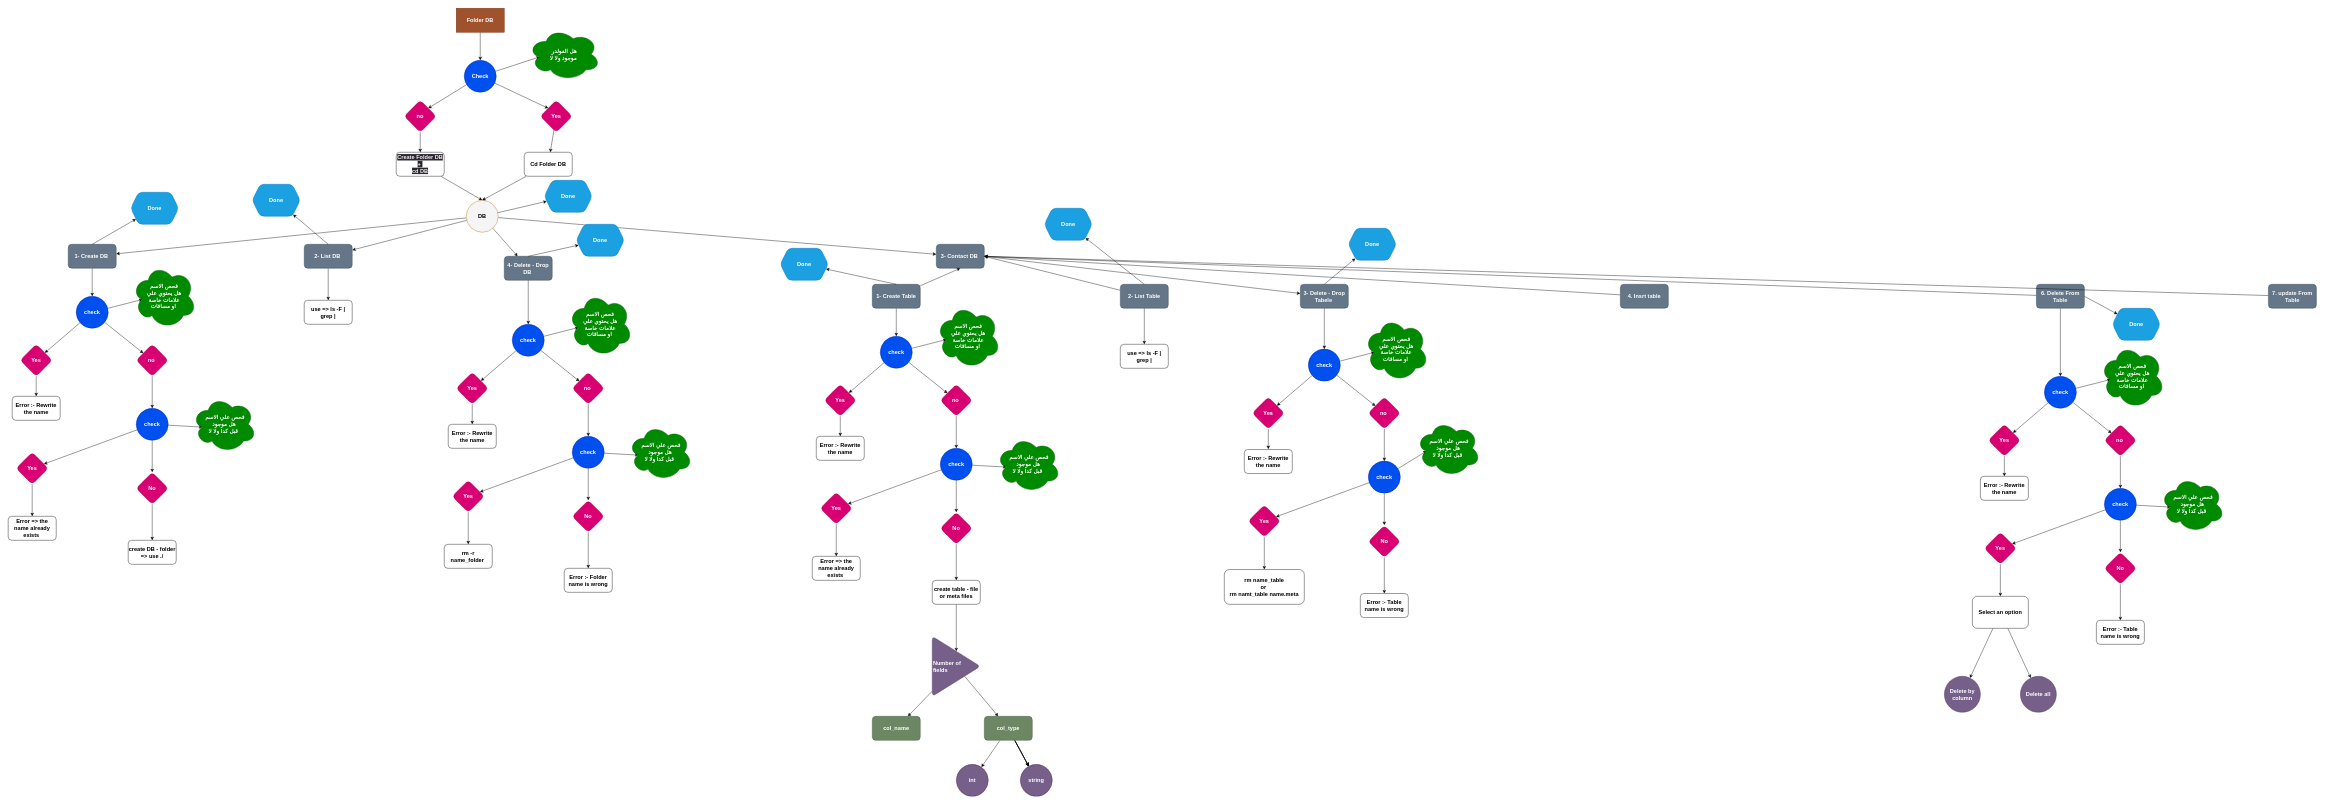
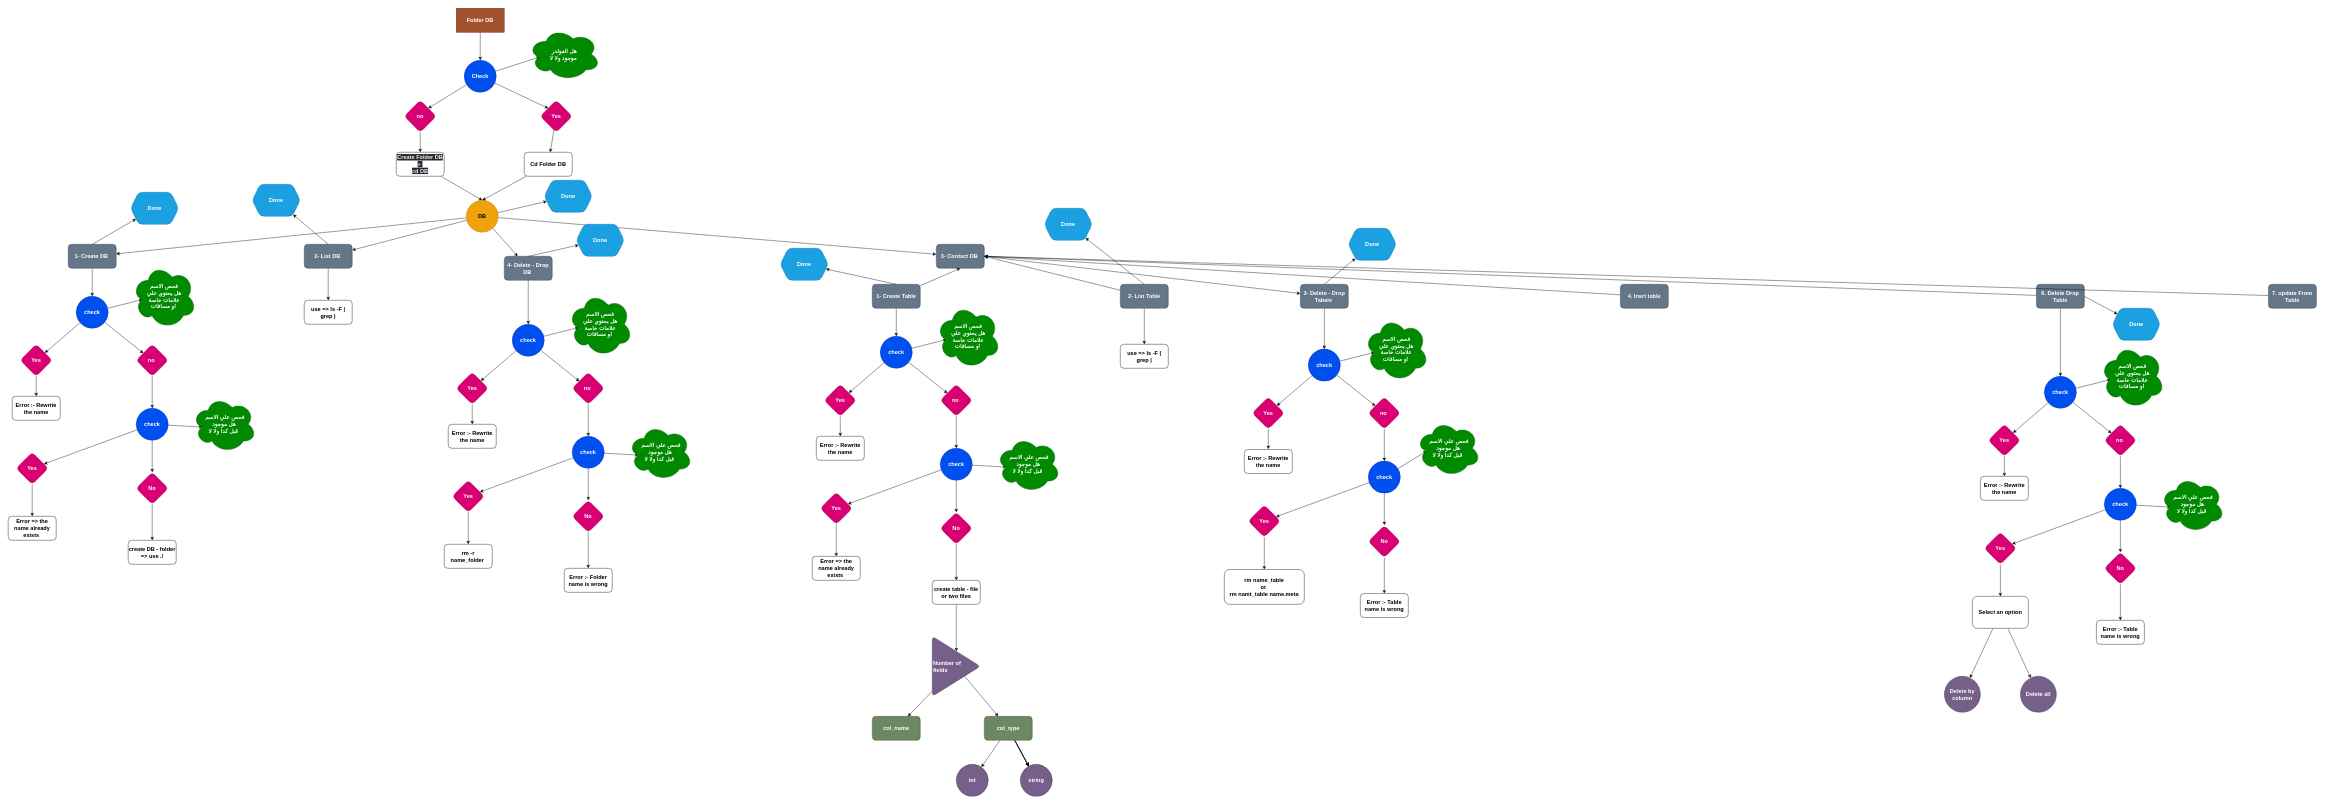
(482, 216) -> (482, 216)
(2060, 296) -> (2060, 296)
(956, 592) -> (956, 592)
